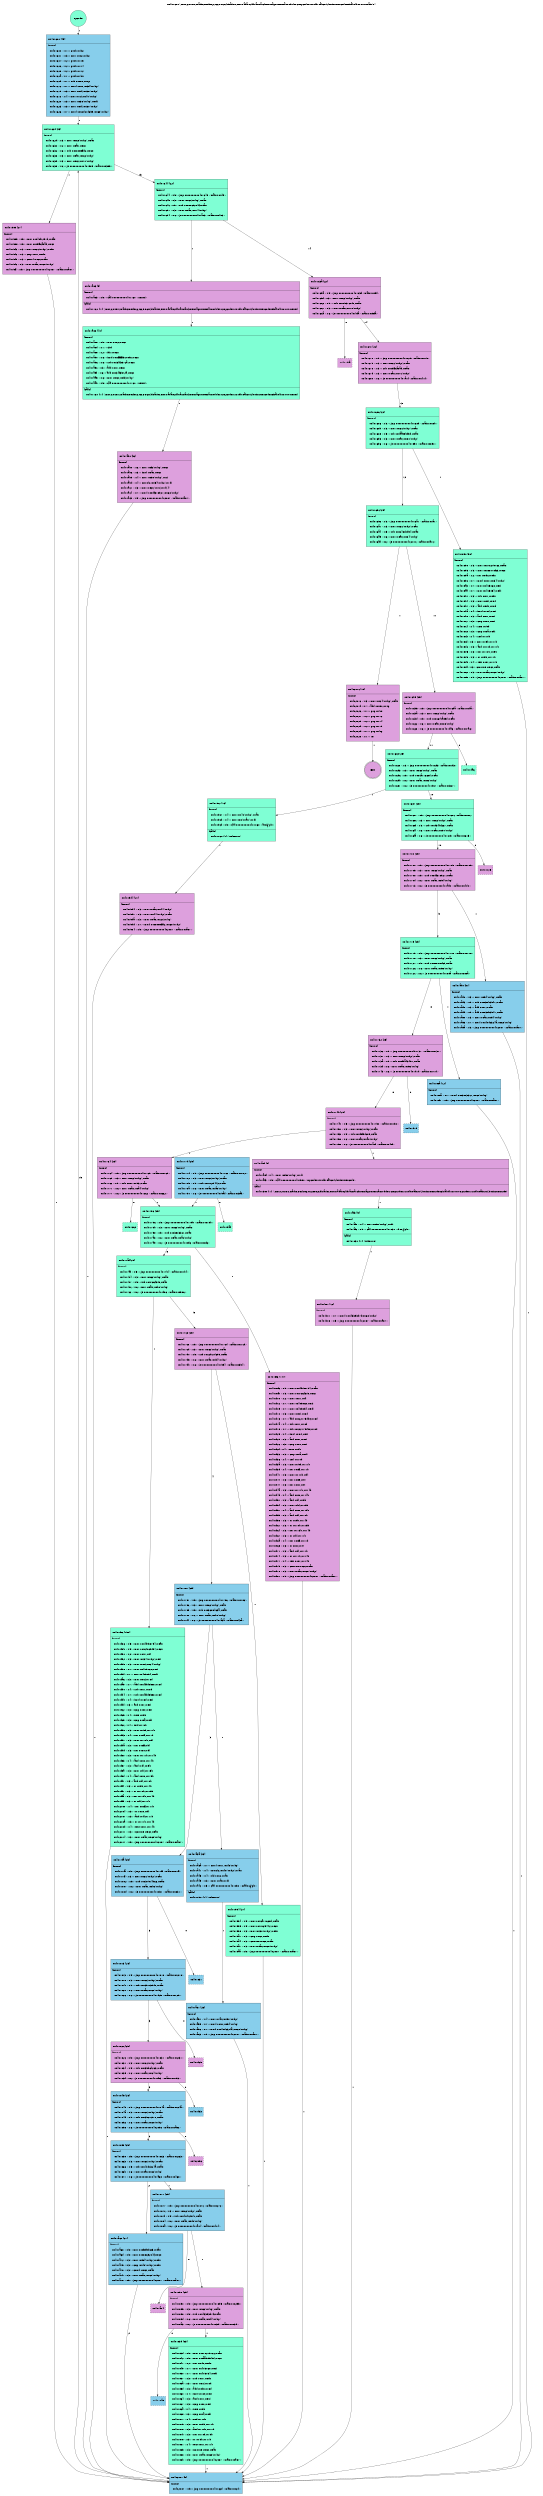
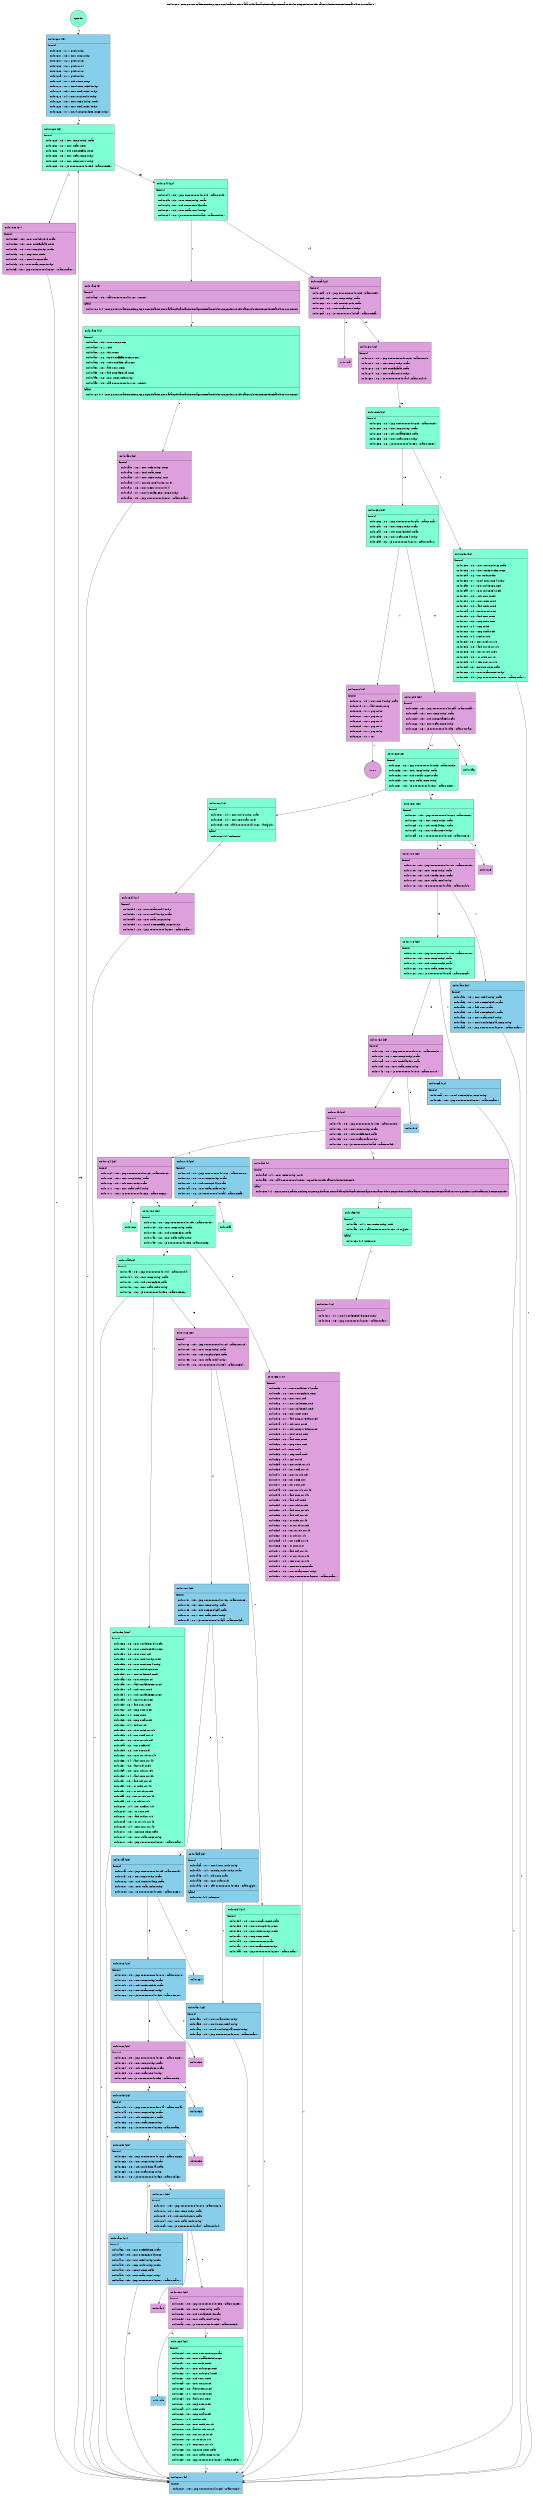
(373, 770) -> (373, 770)
(352, 1937) -> (100, 1910)
